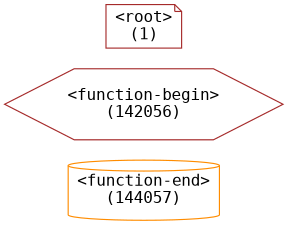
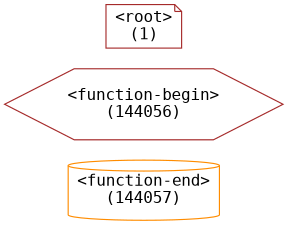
(144, 104) -> (144, 104)
